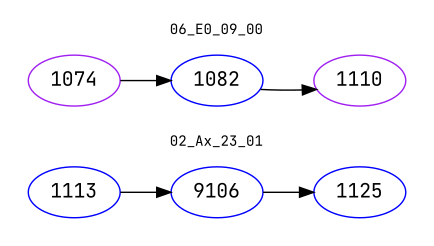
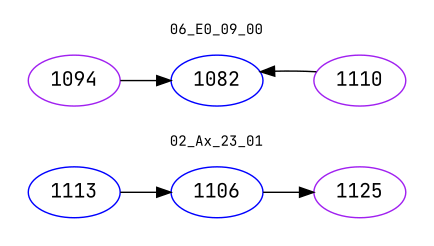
(74, 81) -> (74, 81)
(281, 90) -> (296, 71)
(217, 192) -> (217, 192)
(360, 192) -> (360, 192)
